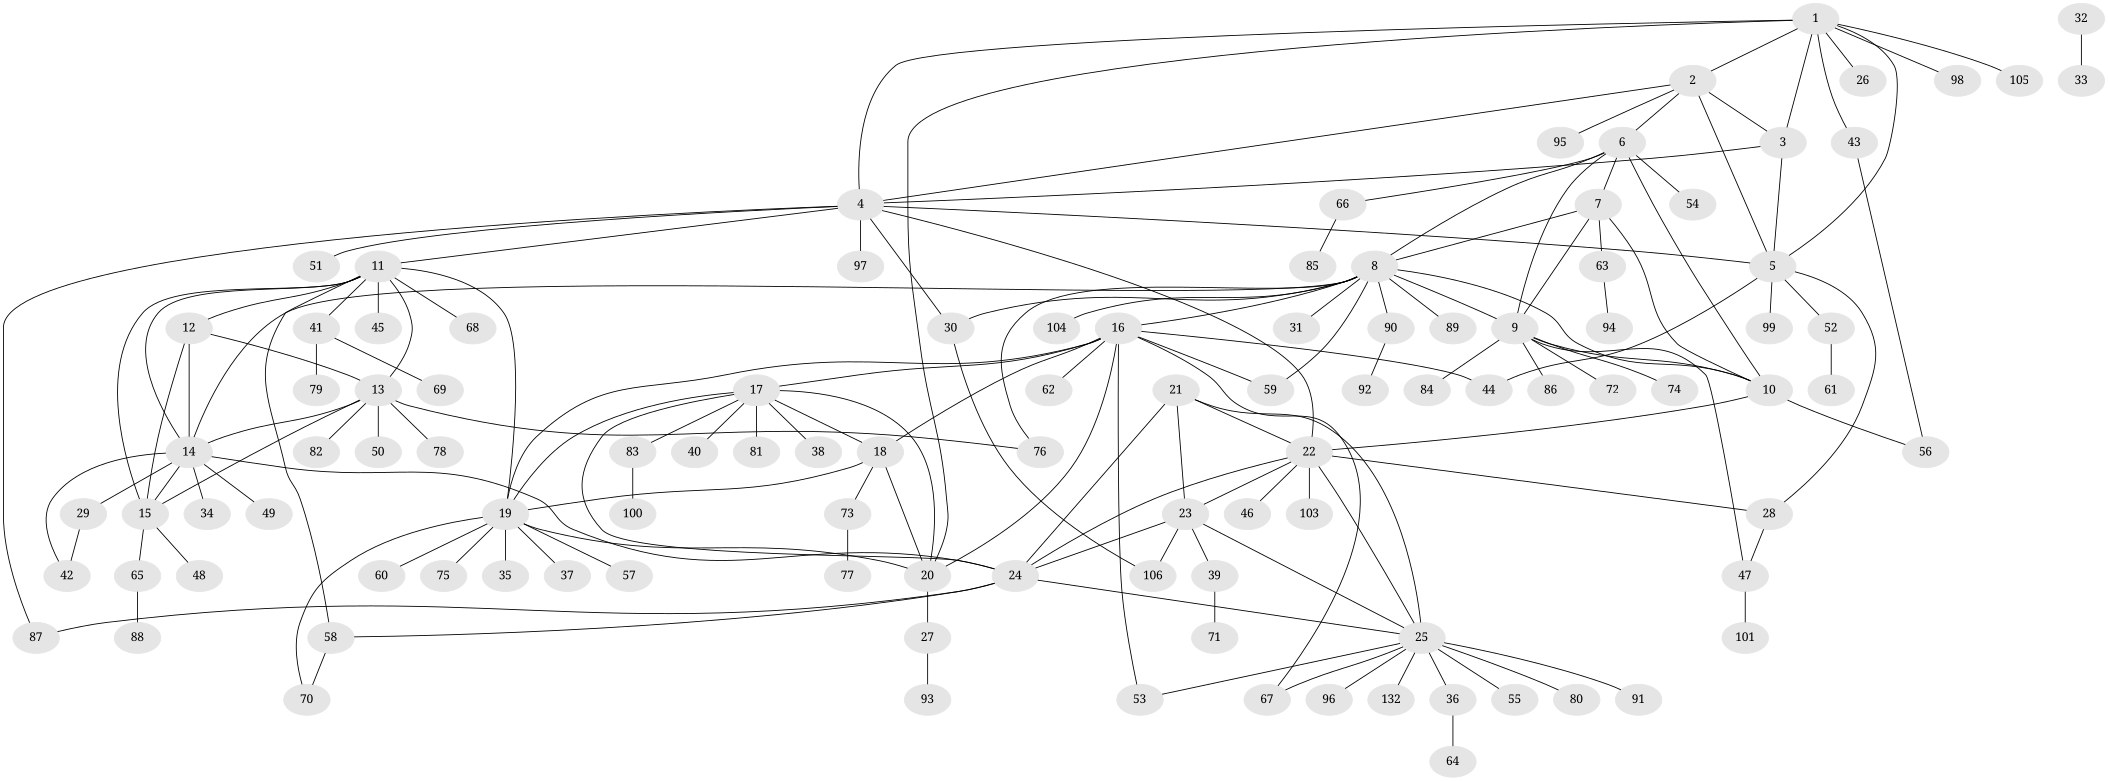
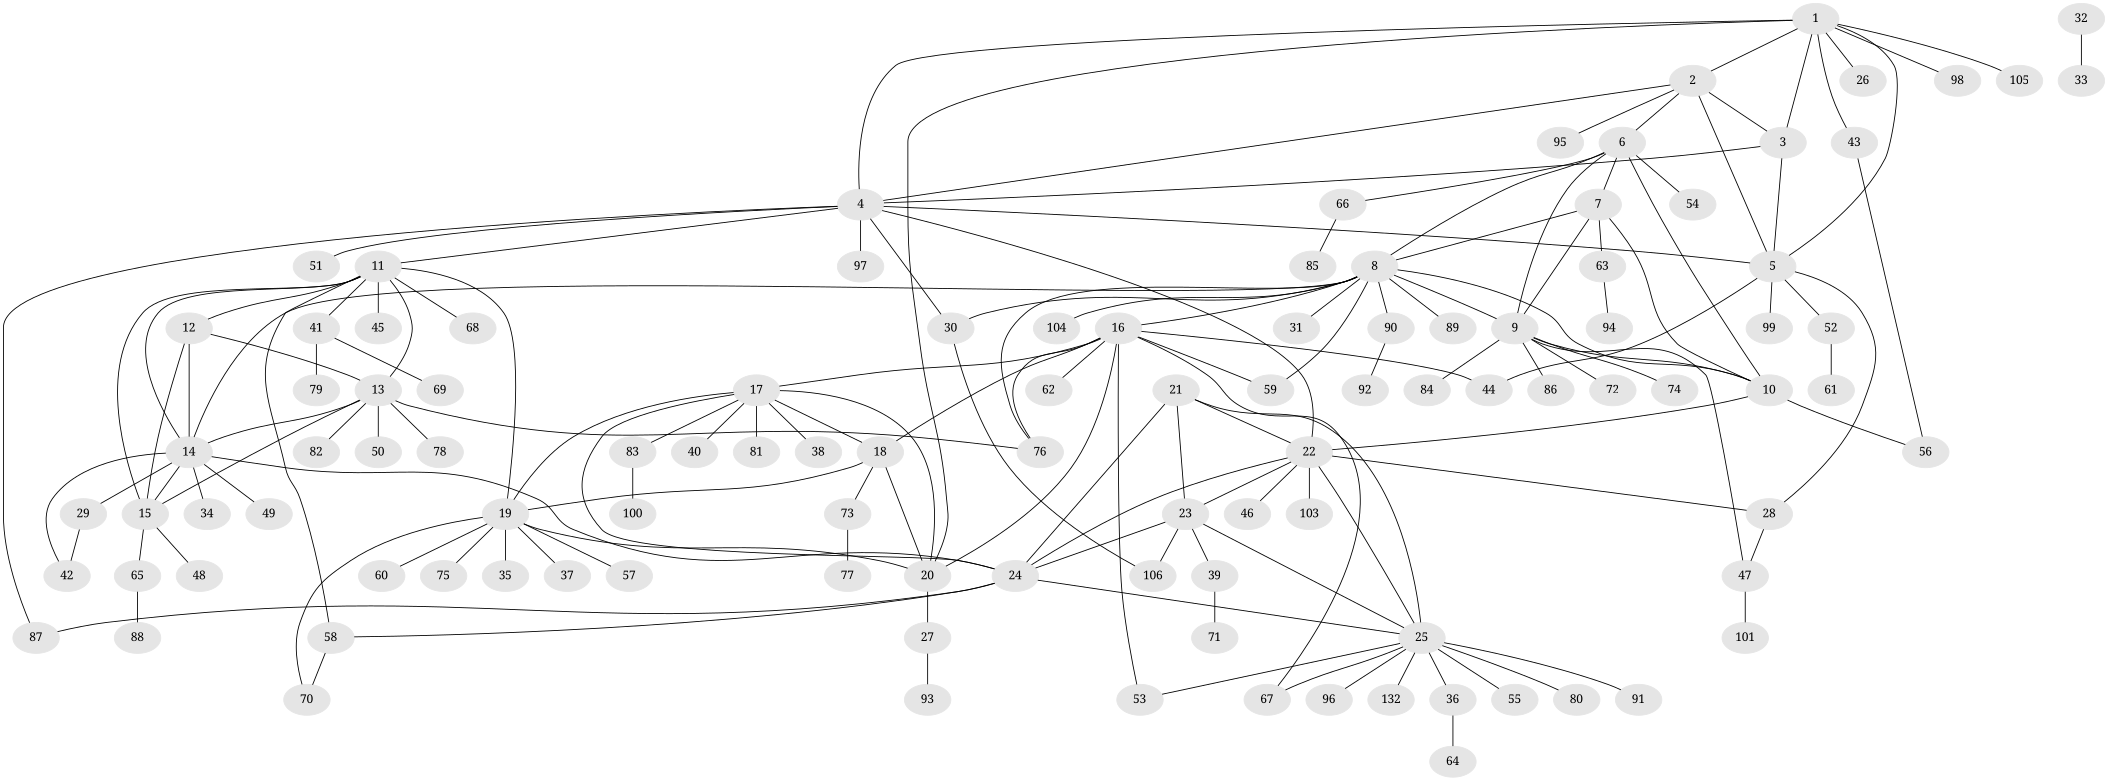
(778, 366) -> (1016, 378)
